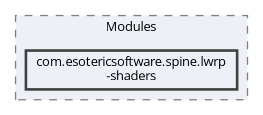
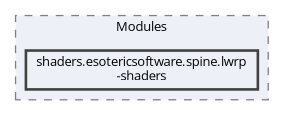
(132, 70) -> (142, 70)
